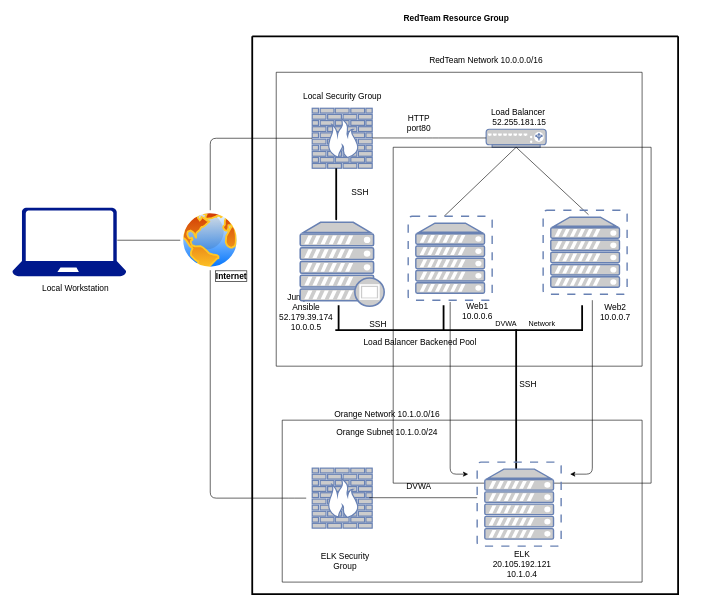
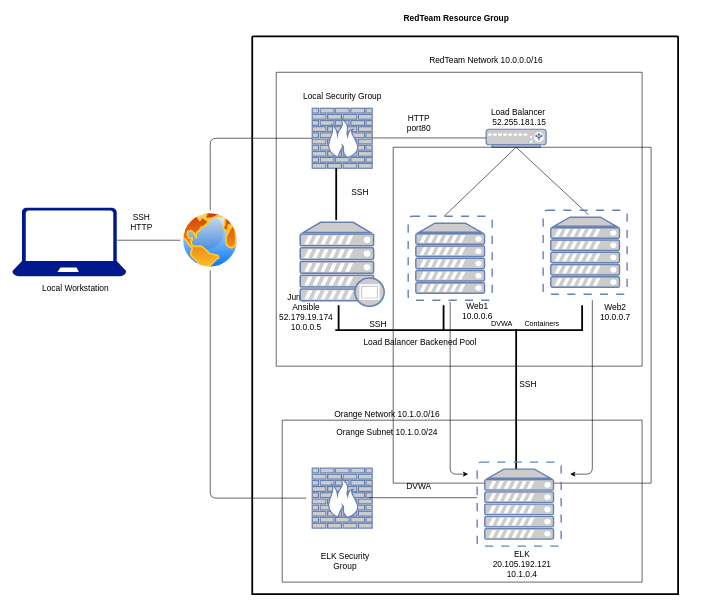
none -> (141, 222)
(231, 276) -> none
(306, 312) -> (306, 312)
(526, 324) -> (526, 324)
